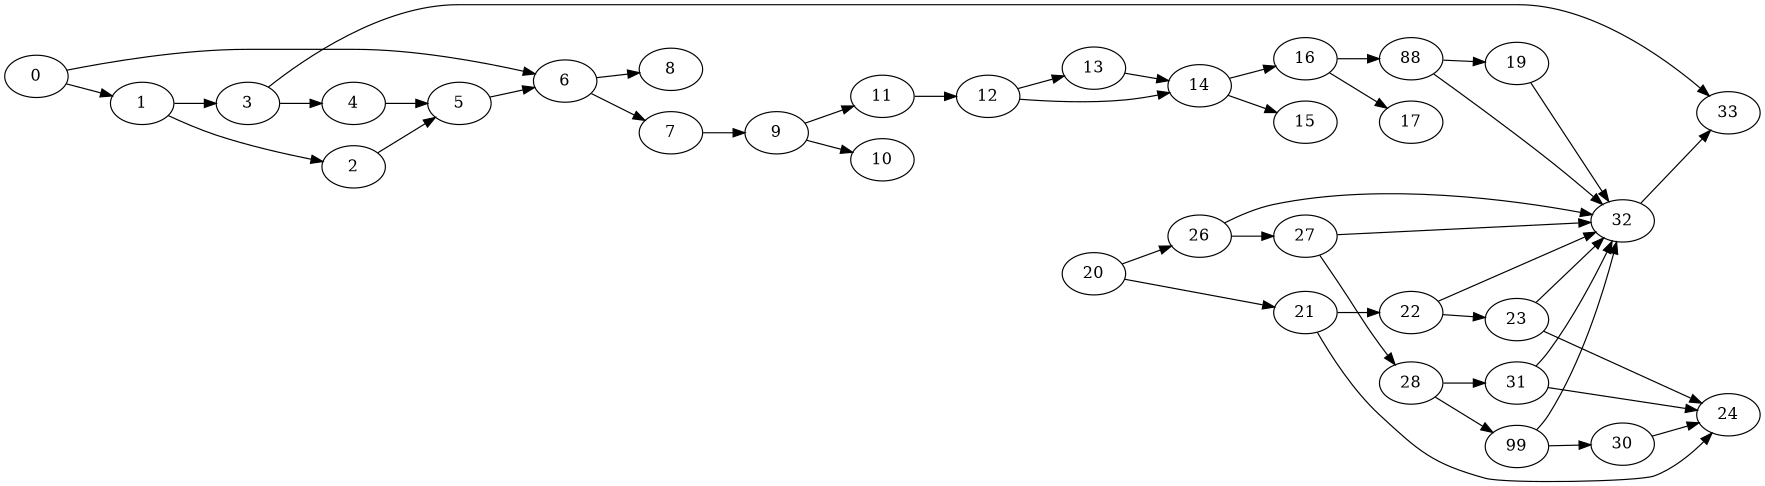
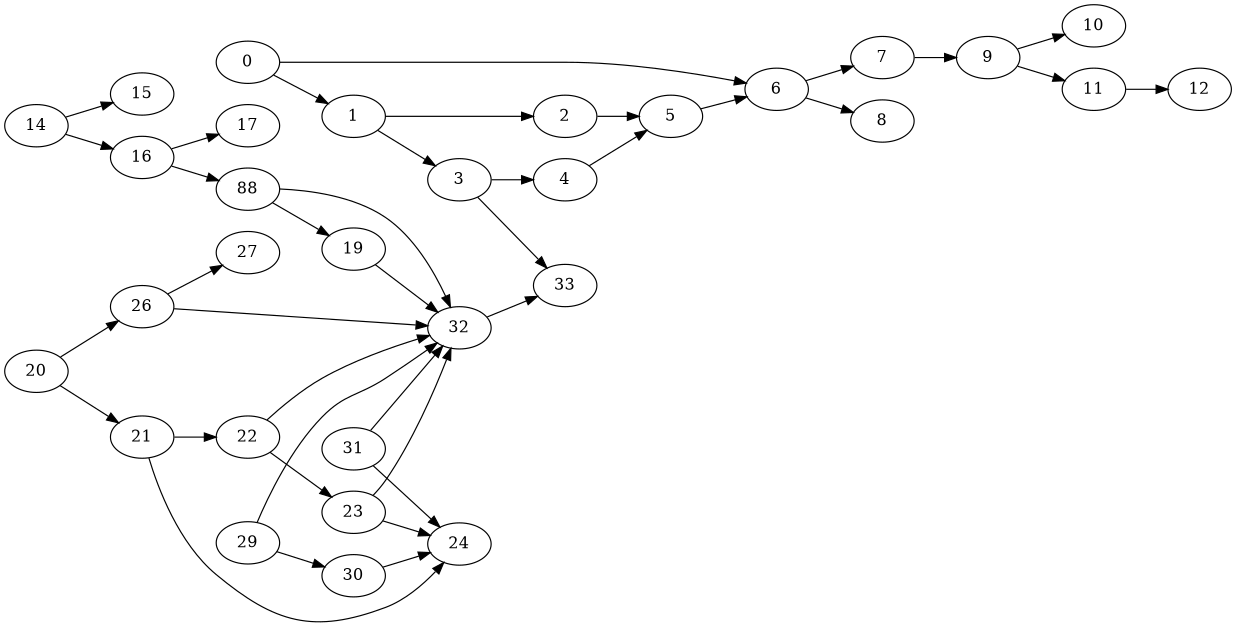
(1094, 68) -> none
(1089, 102) -> none
(1458, 229) -> none
(1411, 383) -> none
(1517, 446) -> (248, 543)
